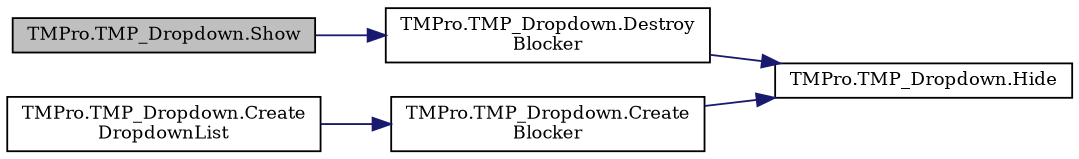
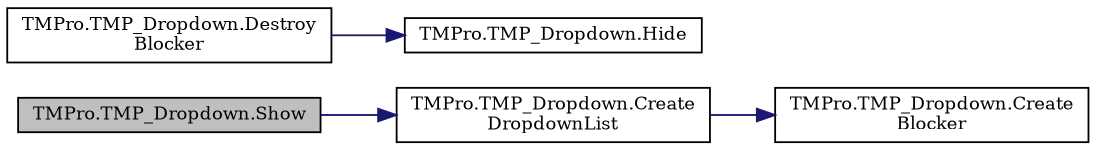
(342, 35) -> (349, 115)
(731, 103) -> none
